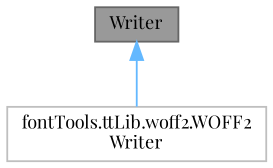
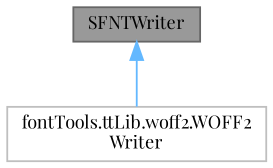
(137, 24) -> (137, 24)
